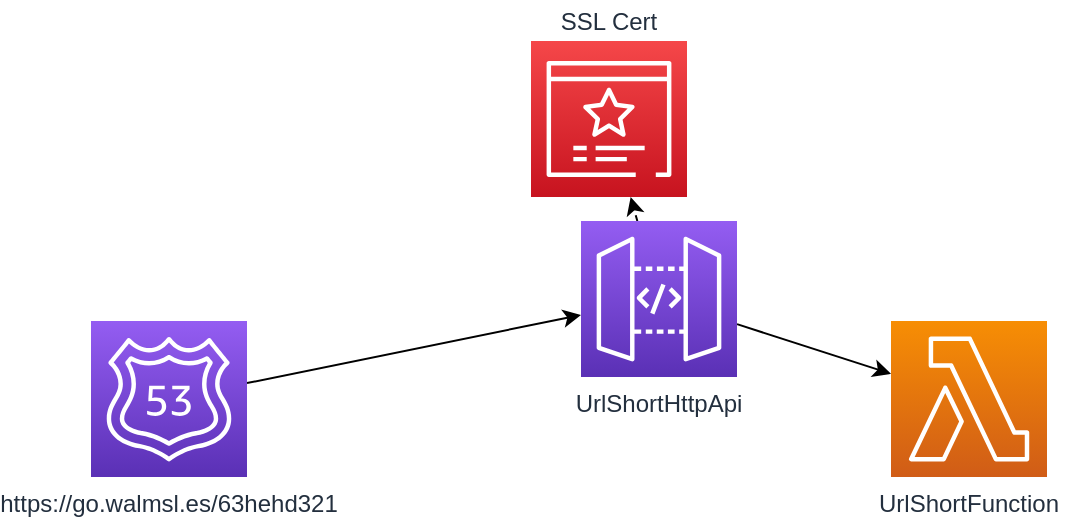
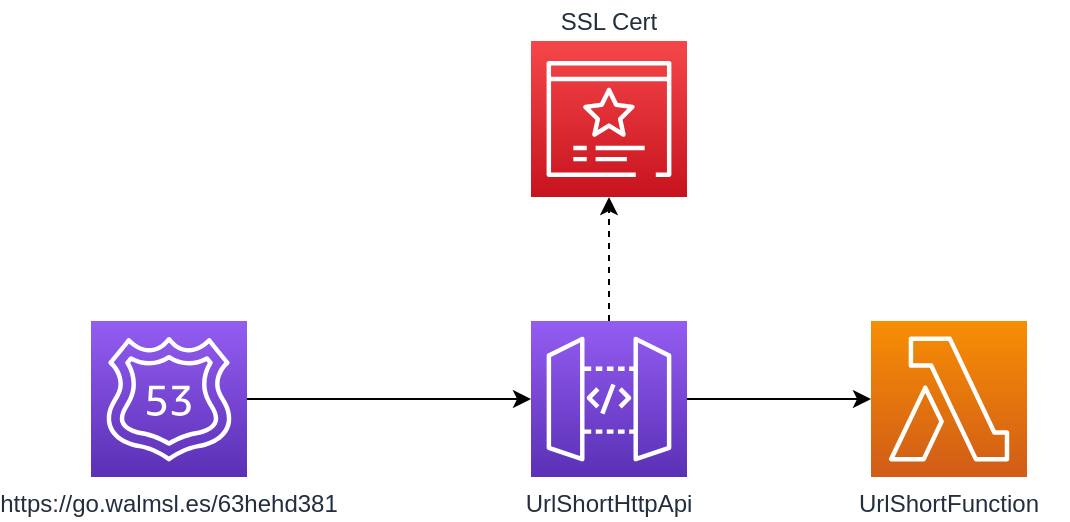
(659, 299) -> (609, 399)
(969, 399) -> (949, 399)
(170, 505) -> (170, 505)
